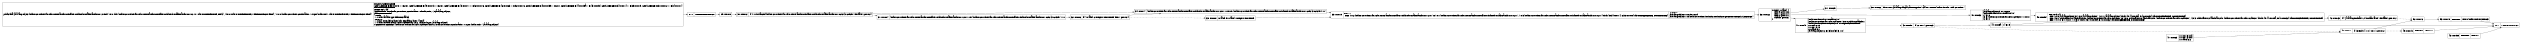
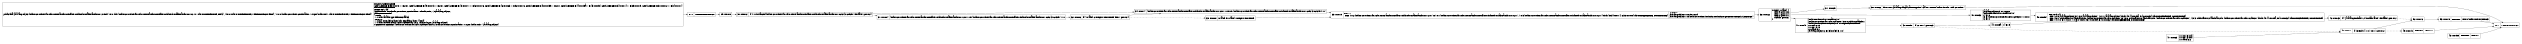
(2252, 25) -> (2235, 6)
